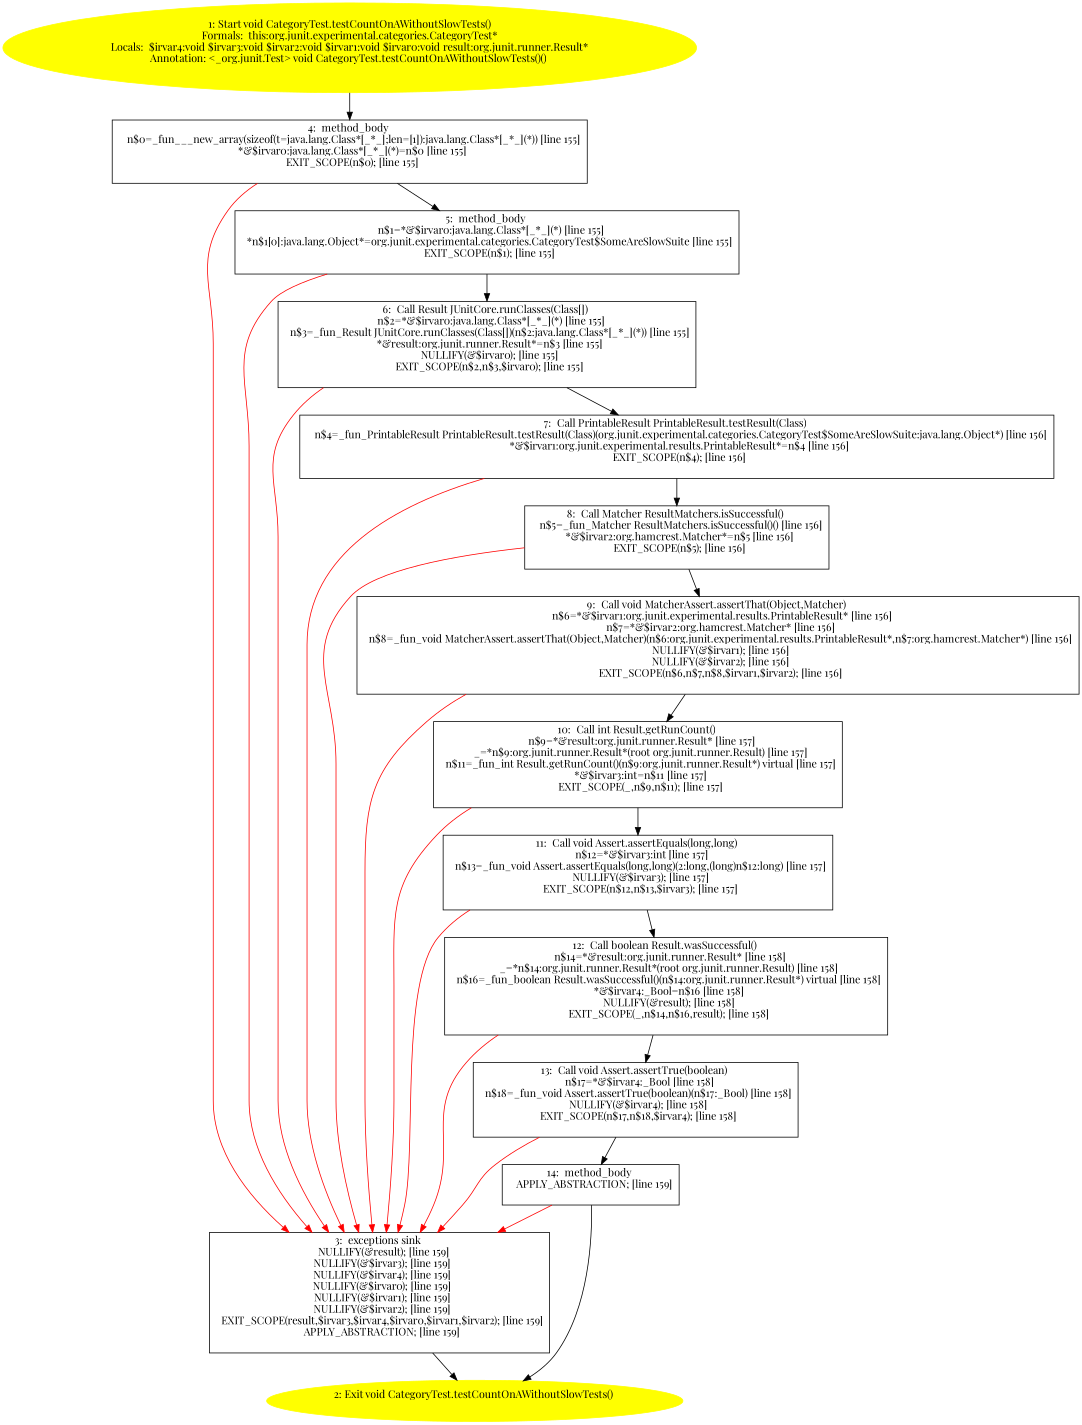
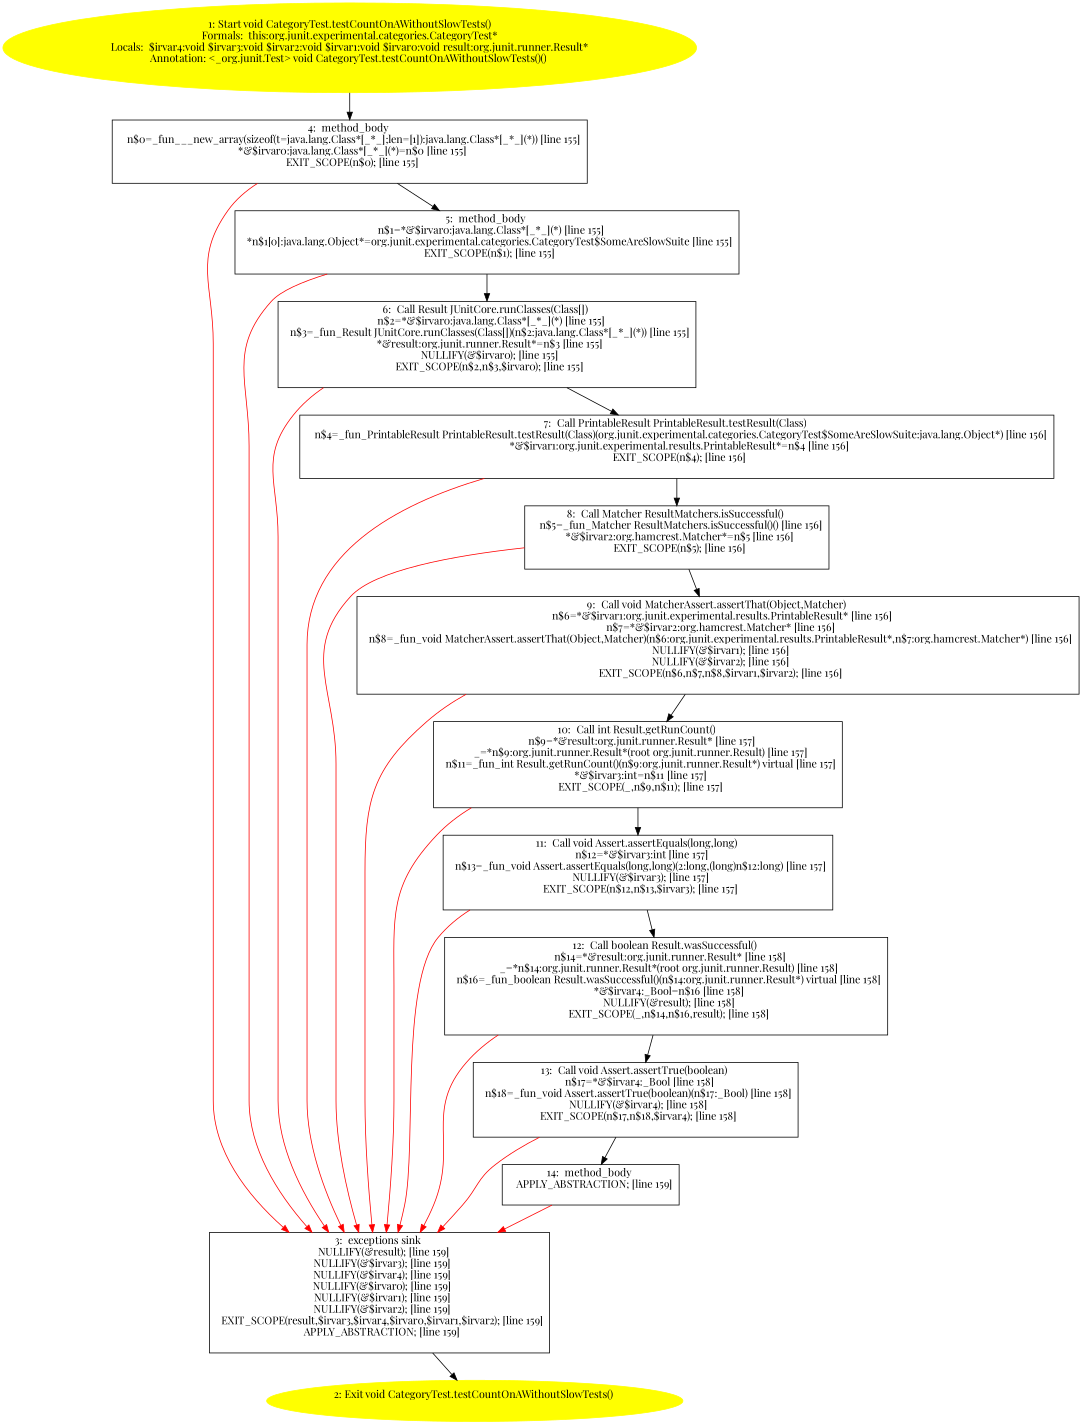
(581, 1299) -> none
